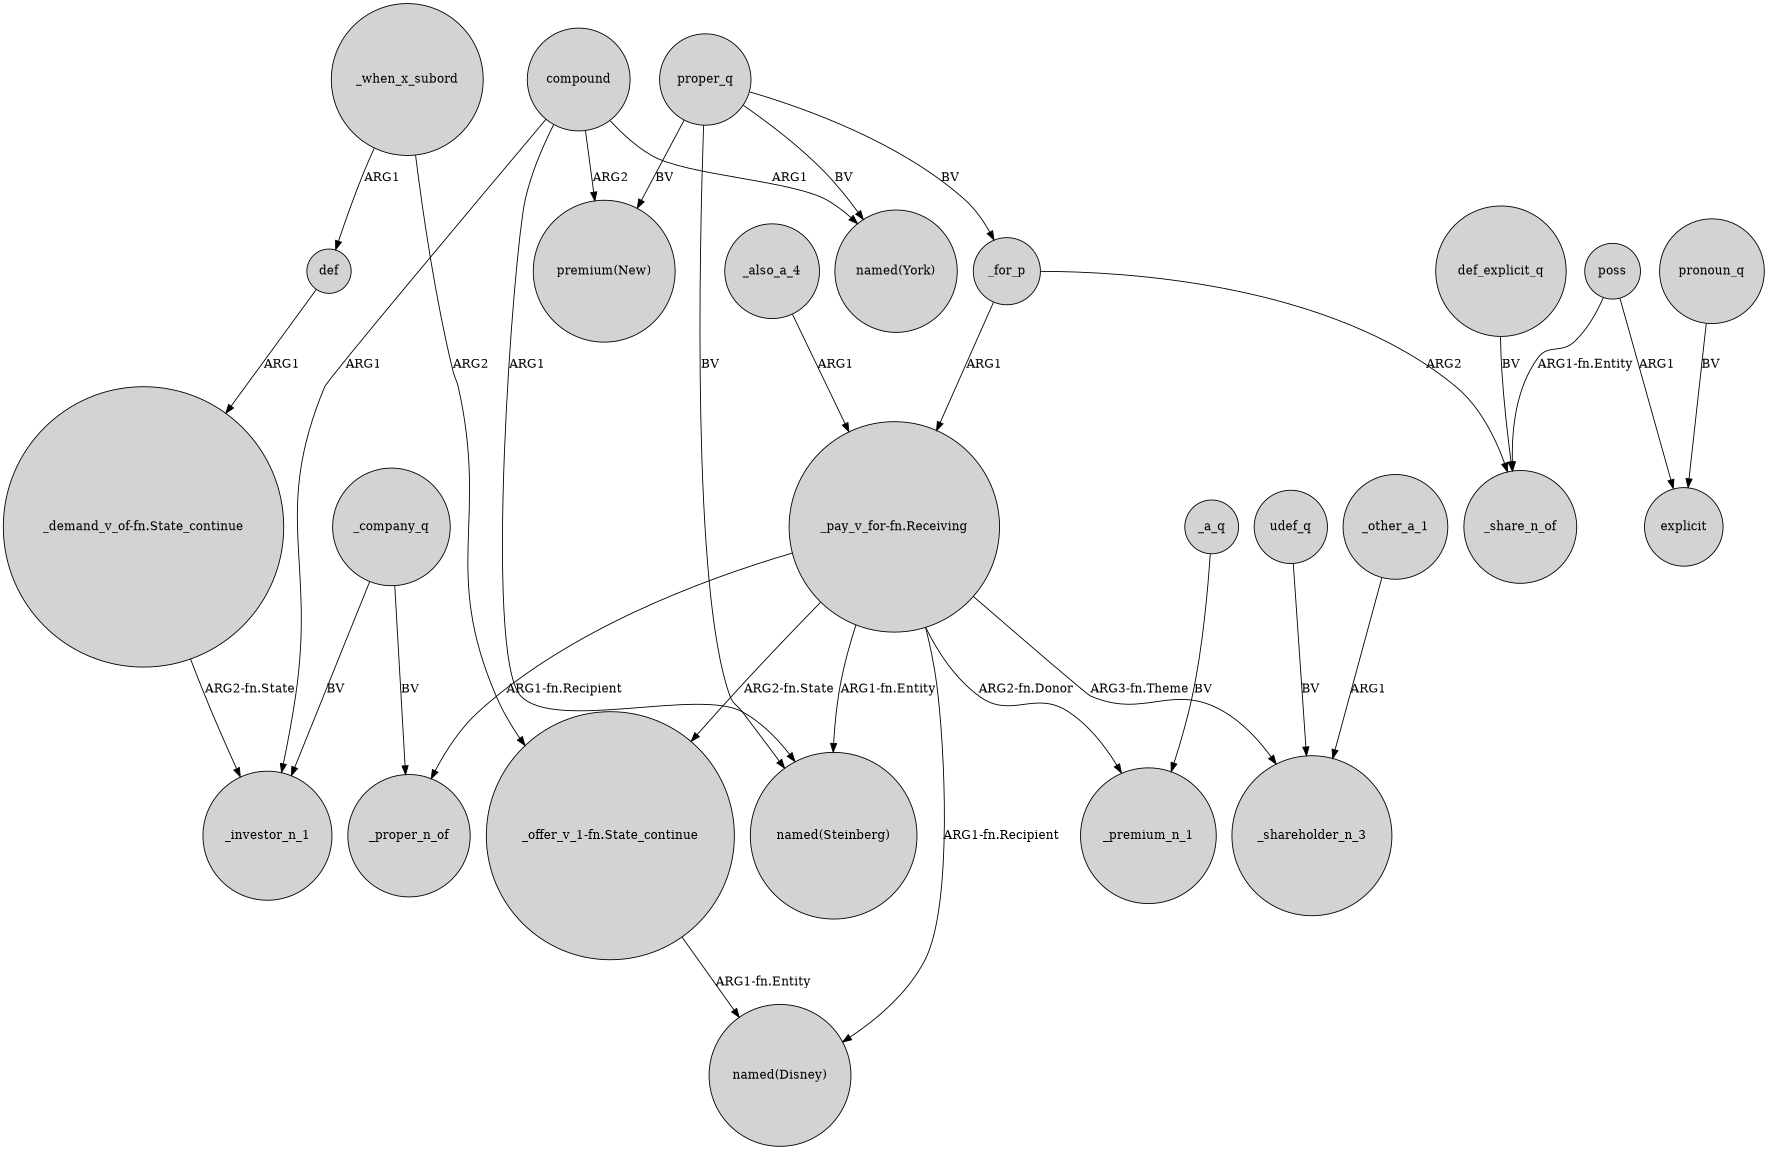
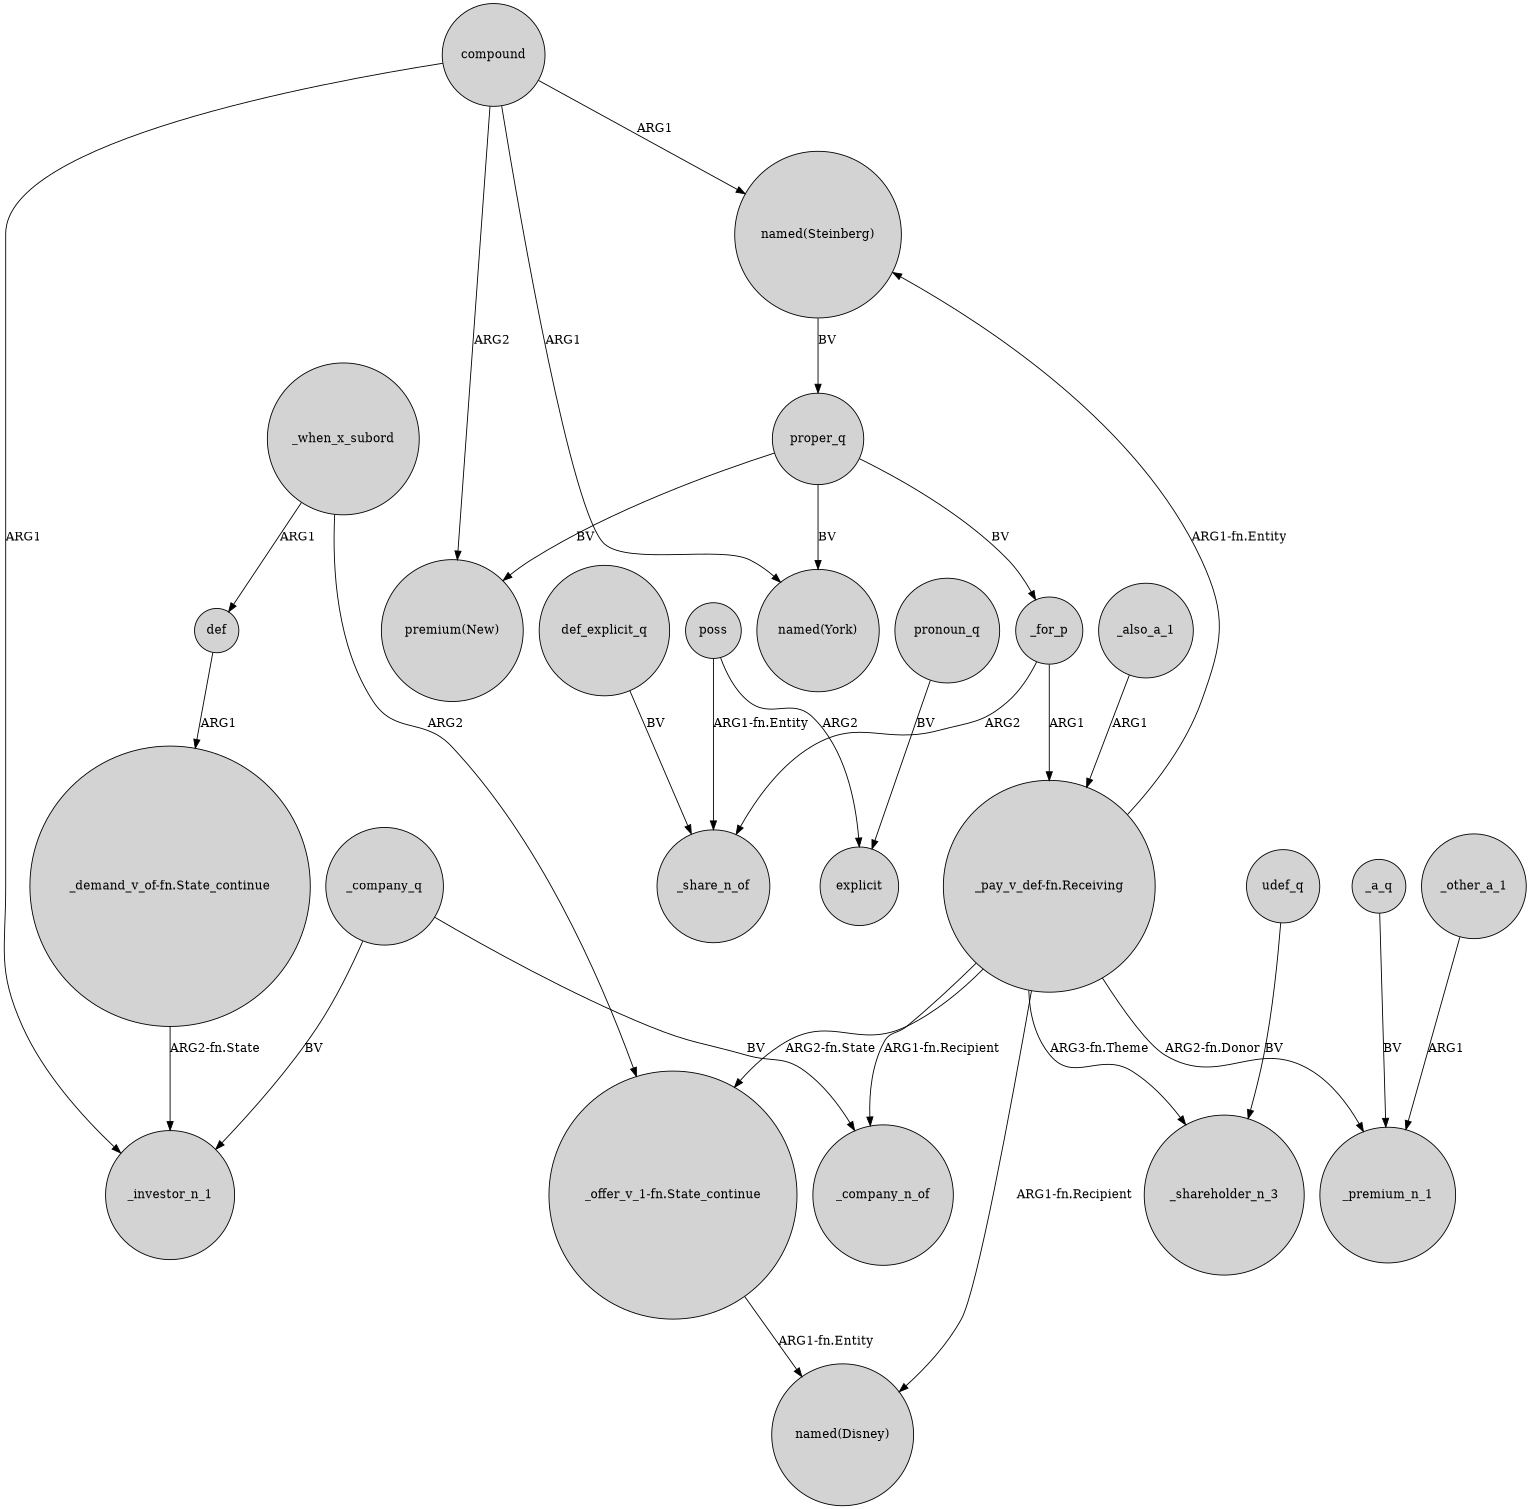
(772, 271) -> (1146, 631)
(1657, 364) -> (840, 724)
(702, 452) -> (818, 351)
(894, 527) -> (1049, 886)
(1358, 664) -> (1434, 1029)
(409, 836) -> (883, 1195)
